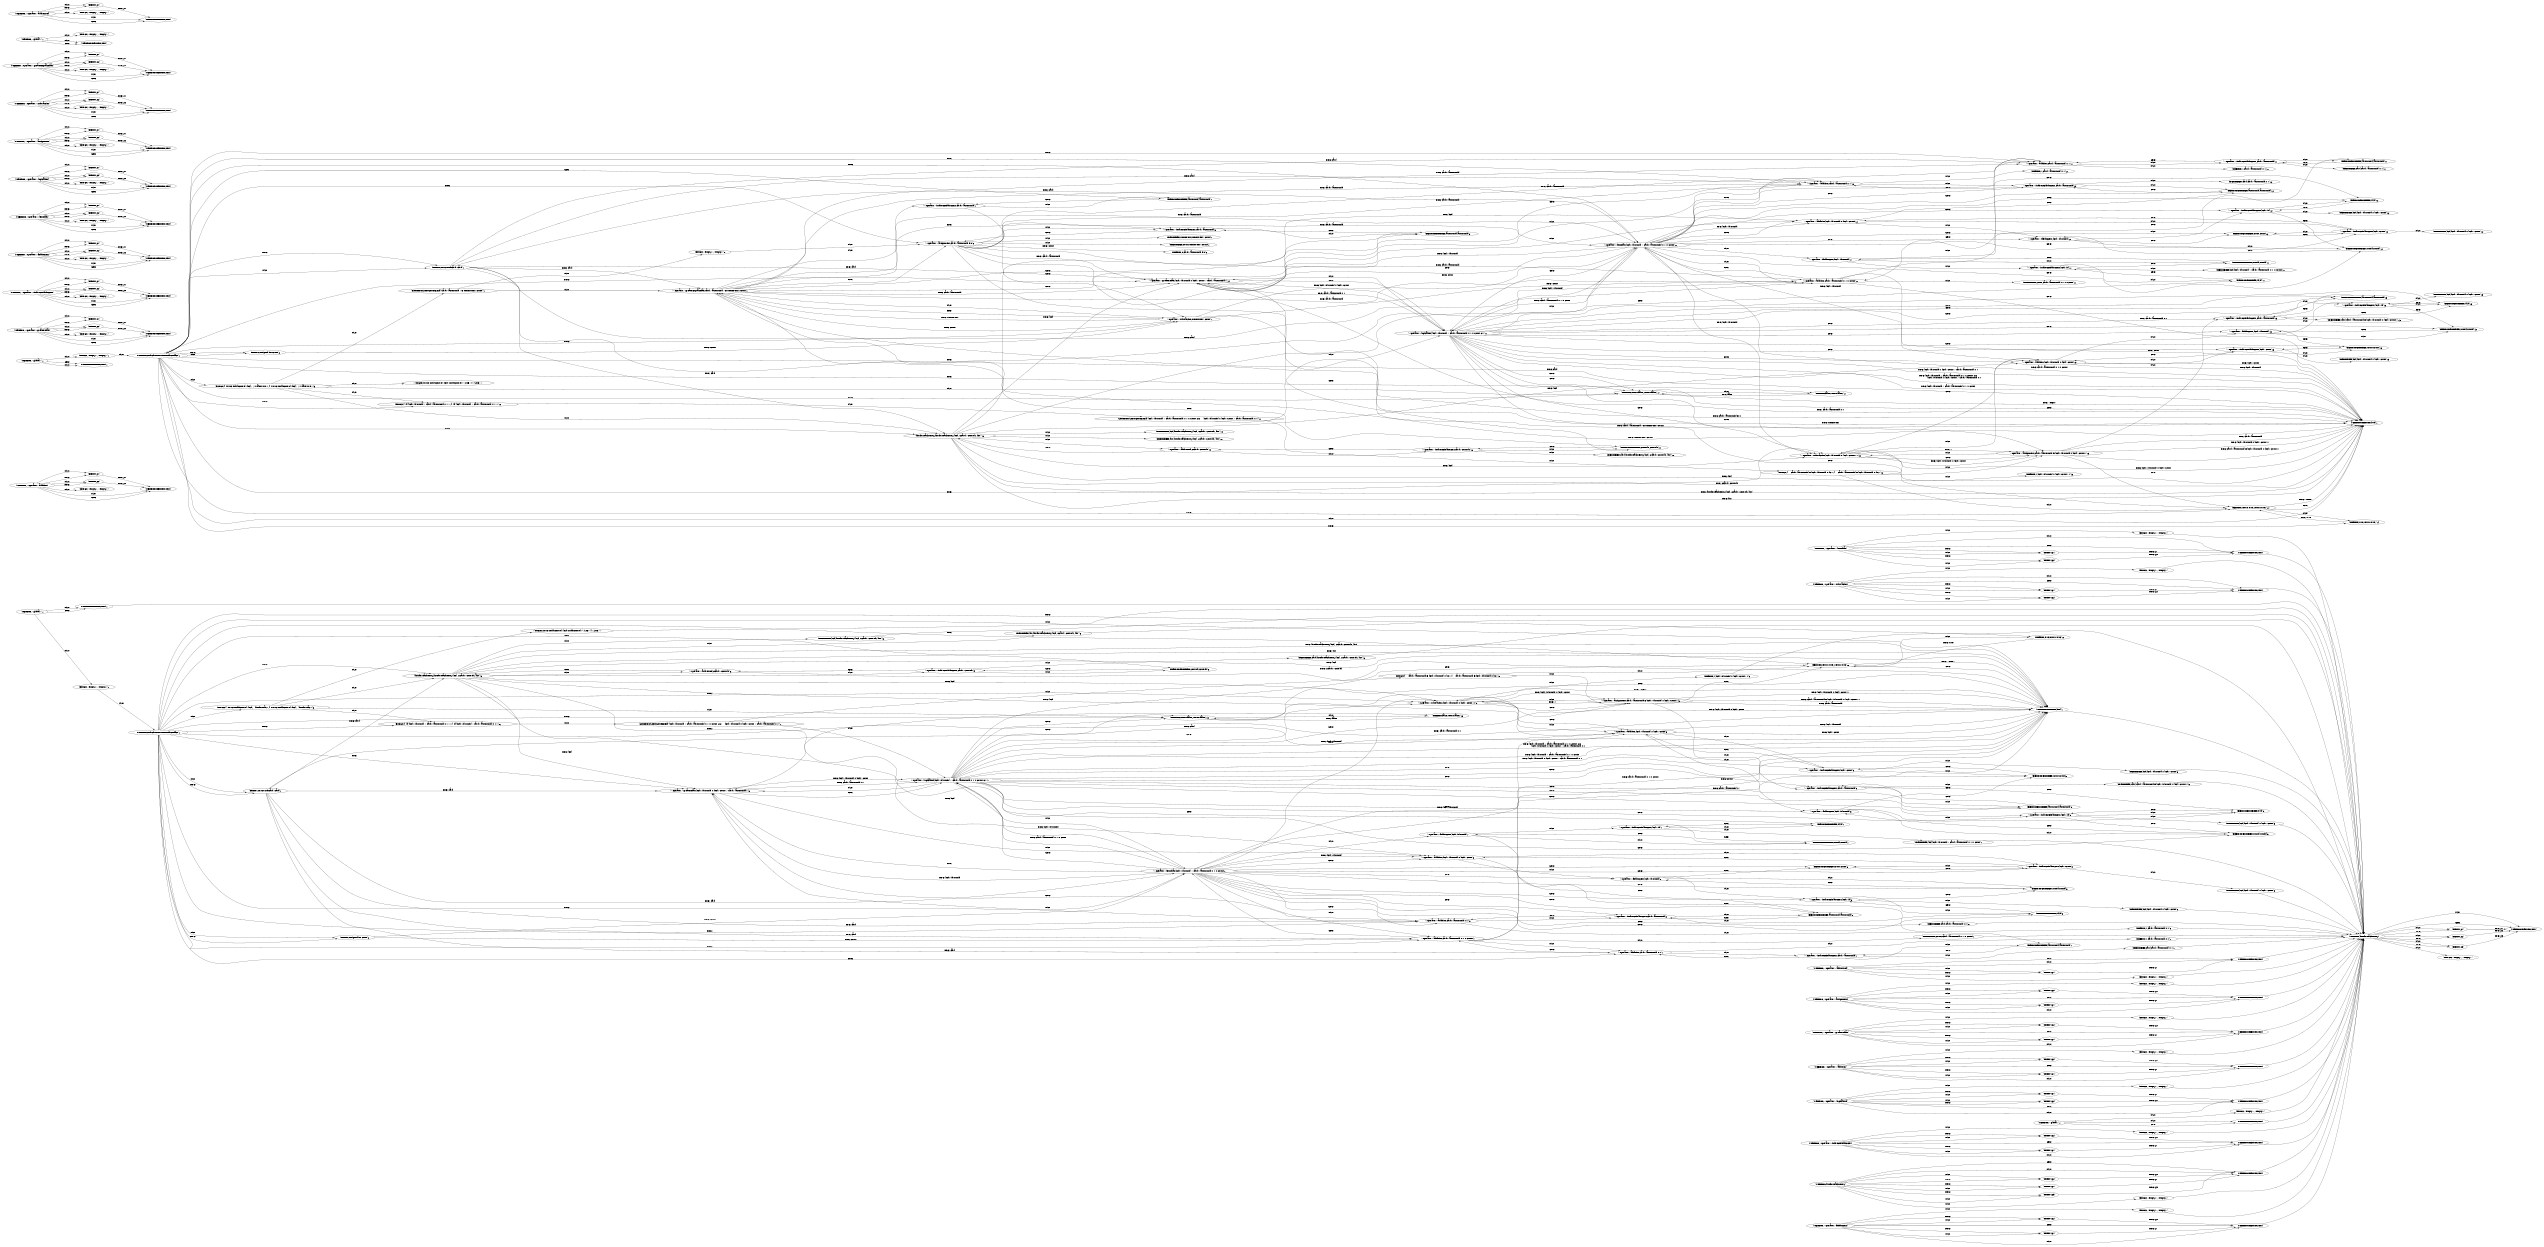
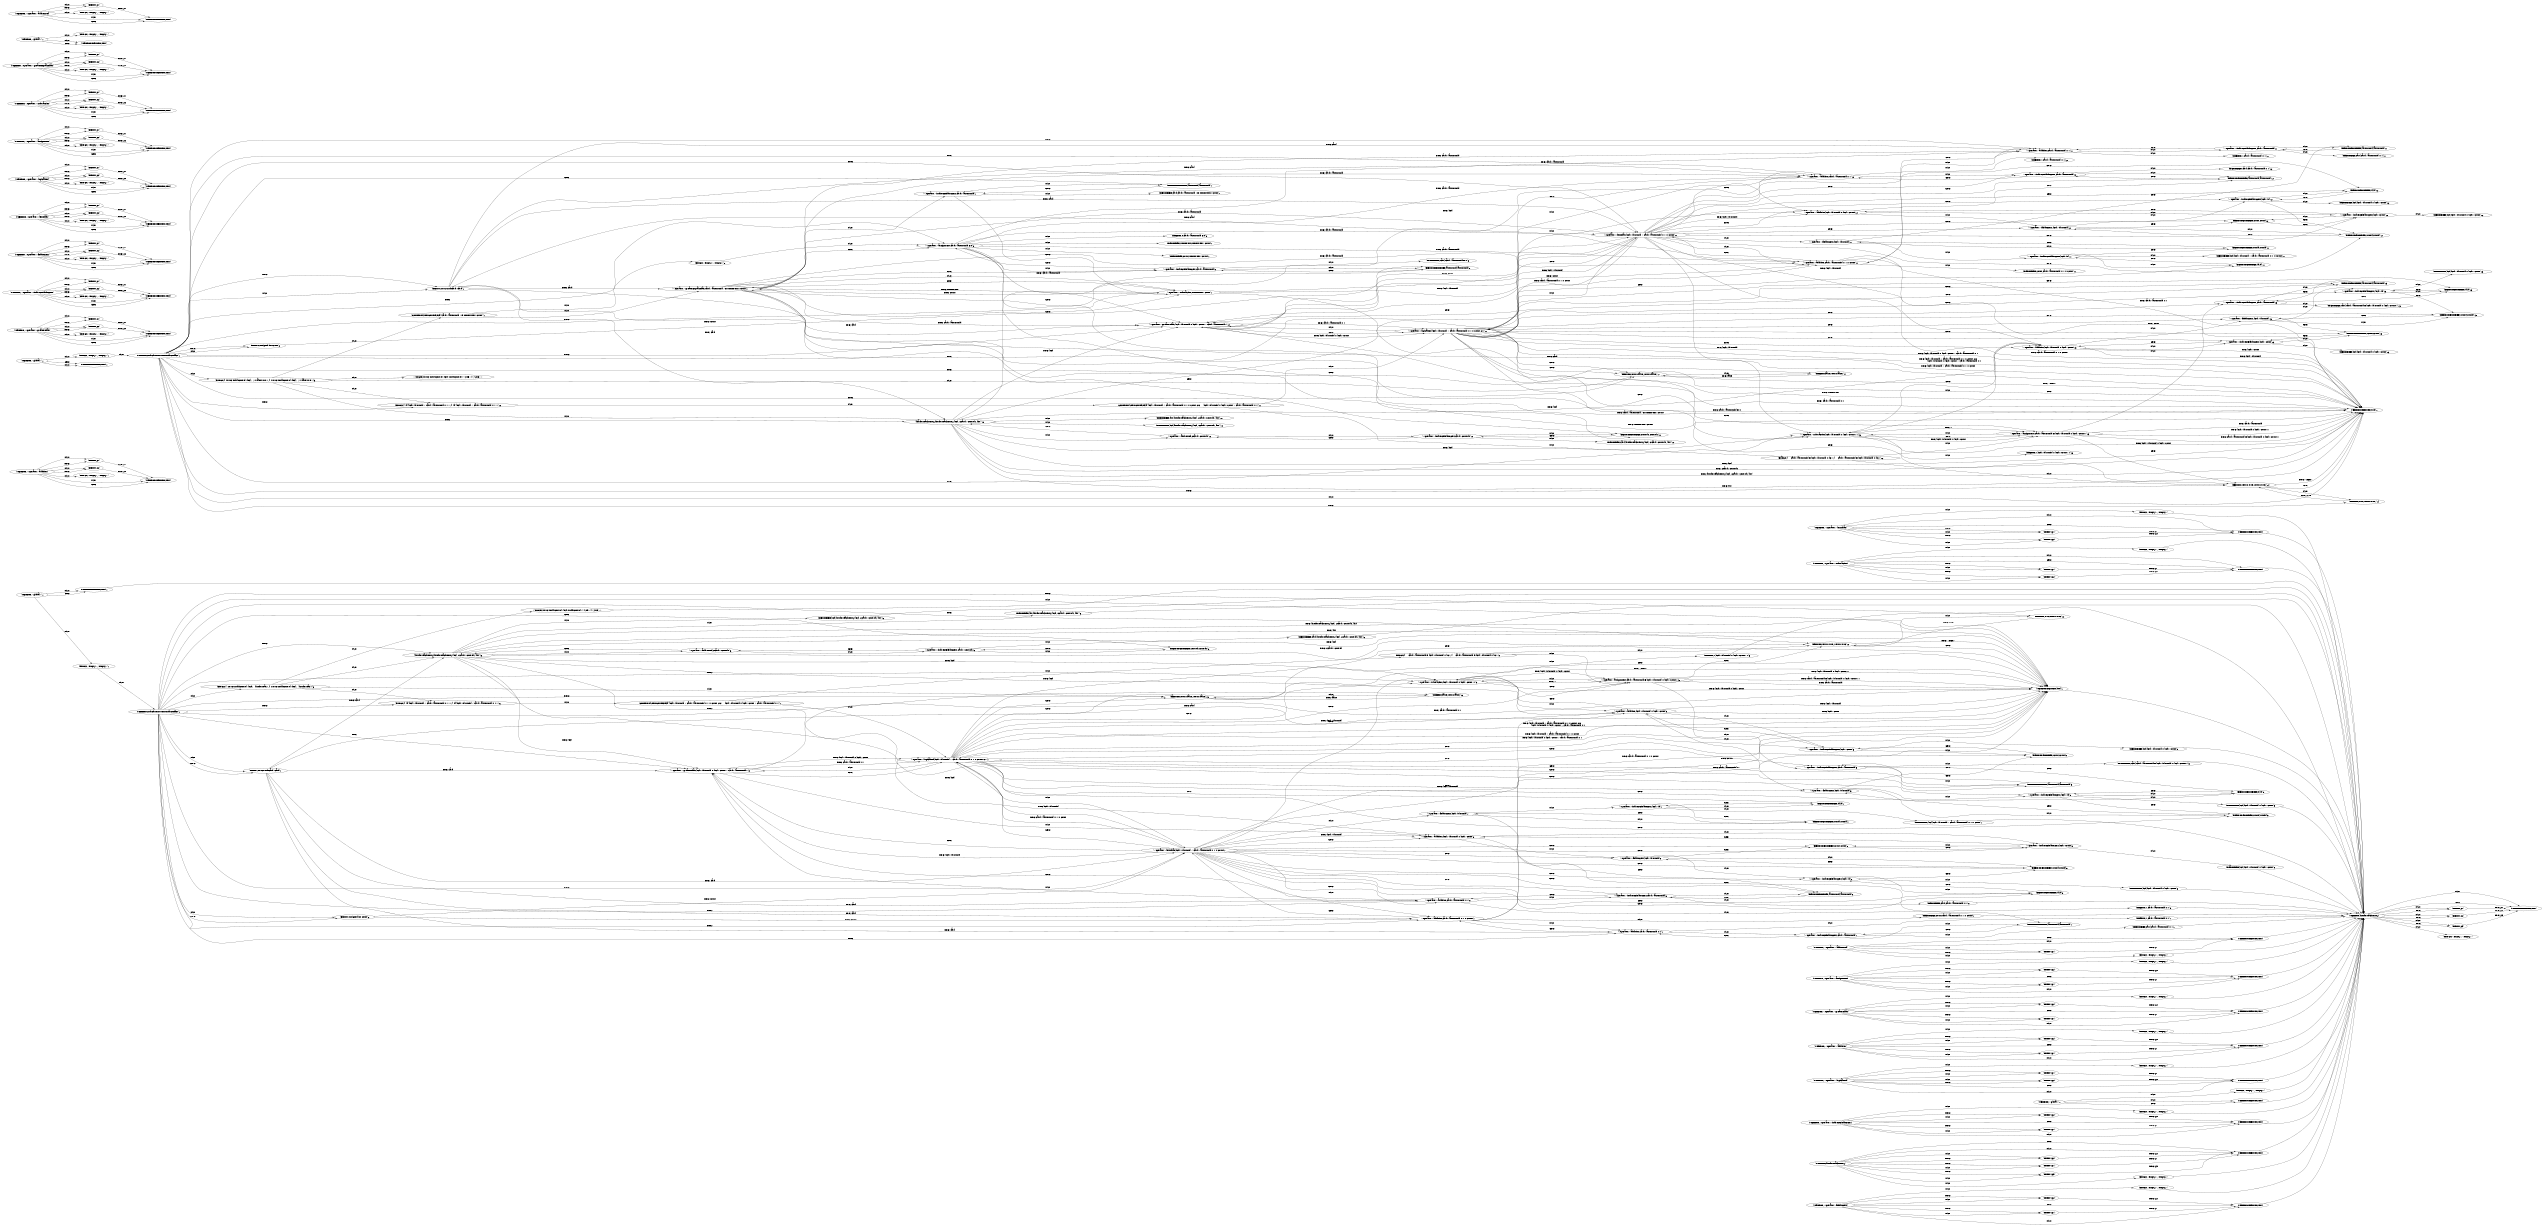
none -> (1189, 193)
(1048, 246) -> (1048, 237)
none -> (1448, 261)
